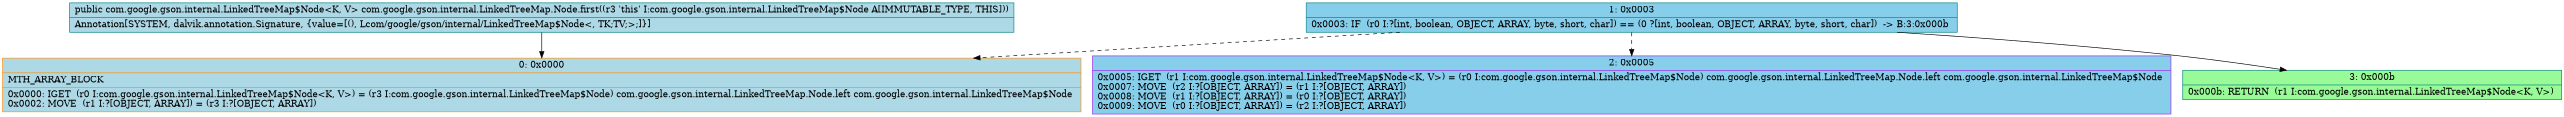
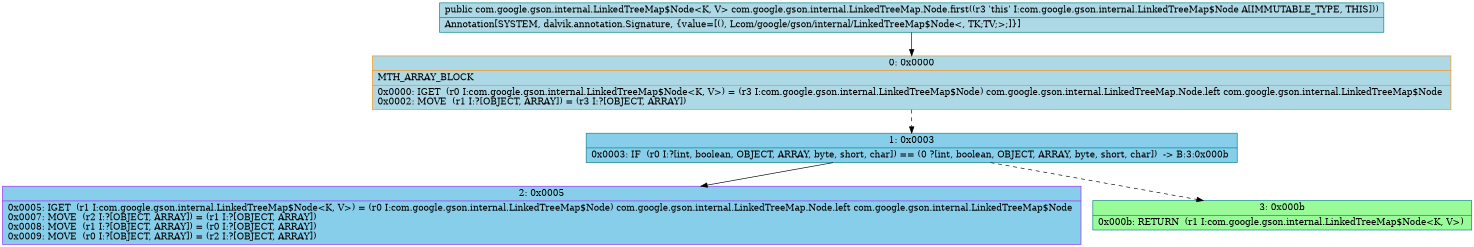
(1632, 41) -> (770, 174)
(1190, 45) -> (912, 118)
(2089, 47) -> (1094, 181)
